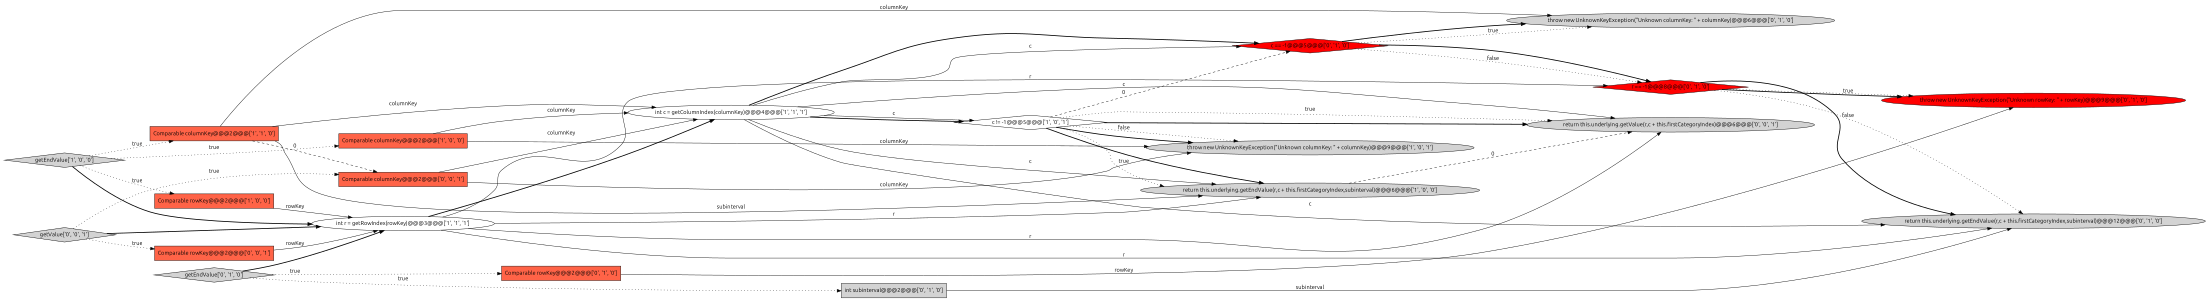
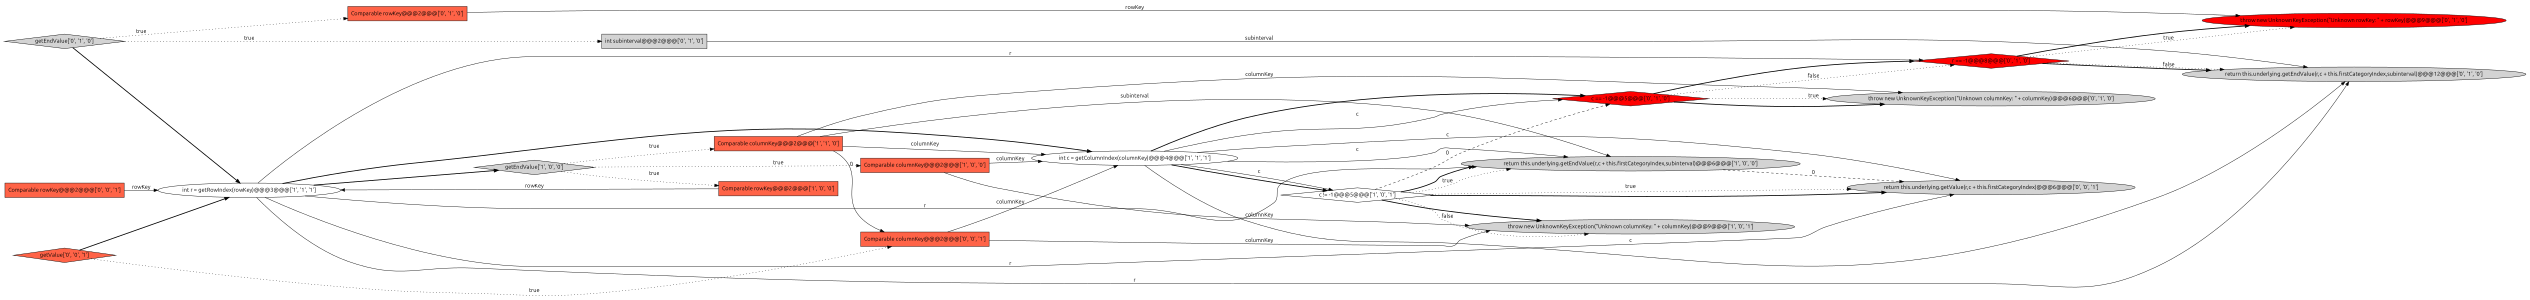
(313, 155) -> (852, 194)
(184, 218) -> (404, 178)
(65, 235) -> (65, 255)
(118, 245) -> none
